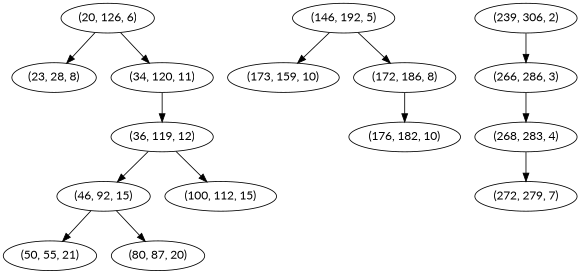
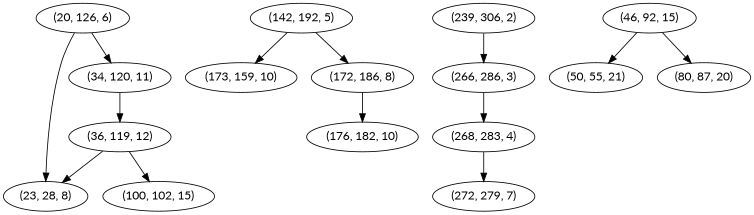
(344, 18) -> (301, 18)
(136, 164) -> (86, 164)
(221, 196) -> (159, 196)
